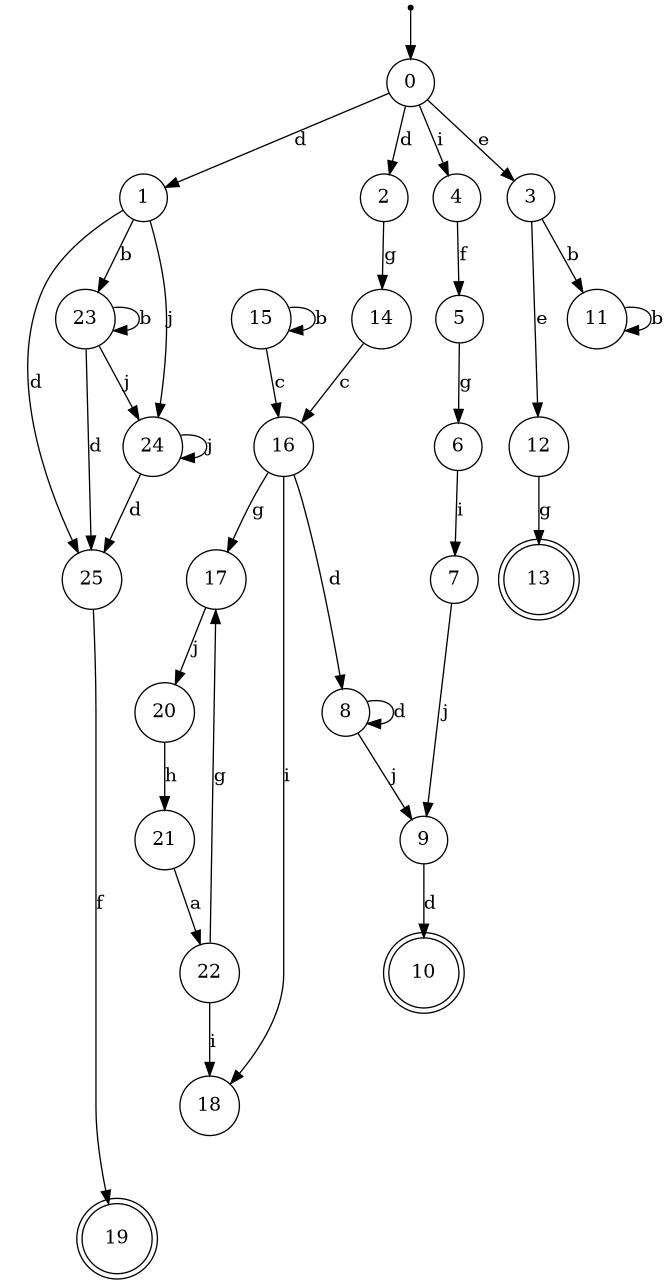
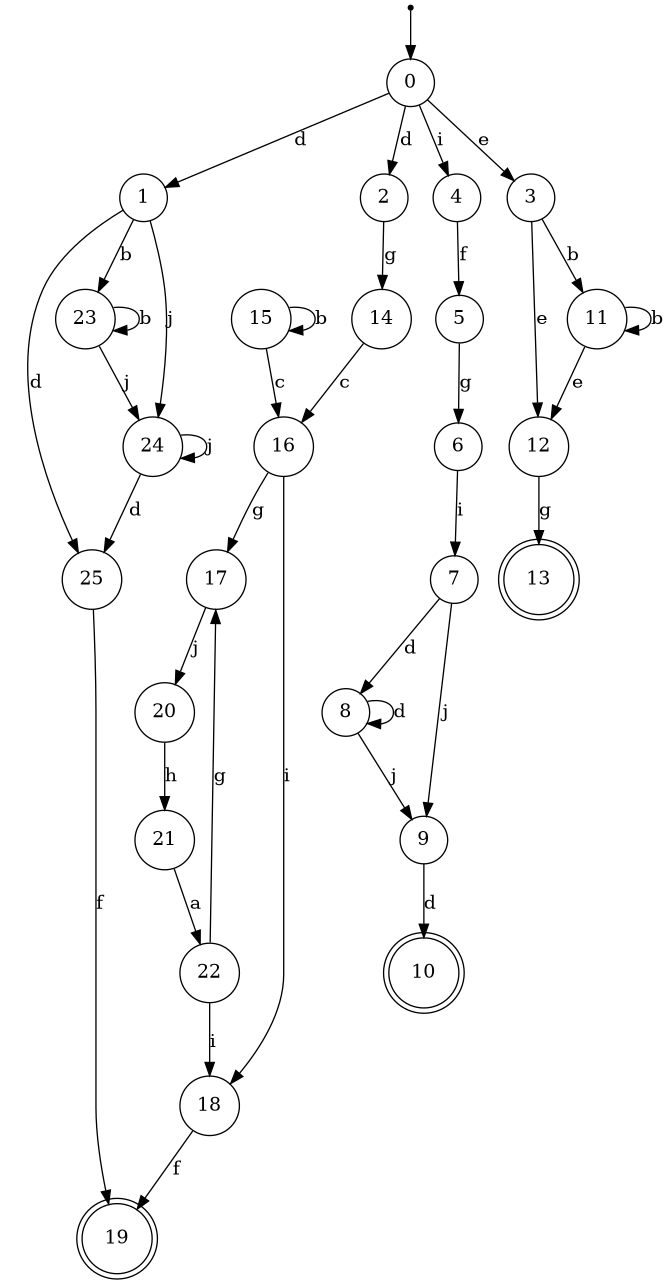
none -> (571, 377)
(89, 443) -> none
(320, 575) -> (404, 641)
none -> (169, 1165)
